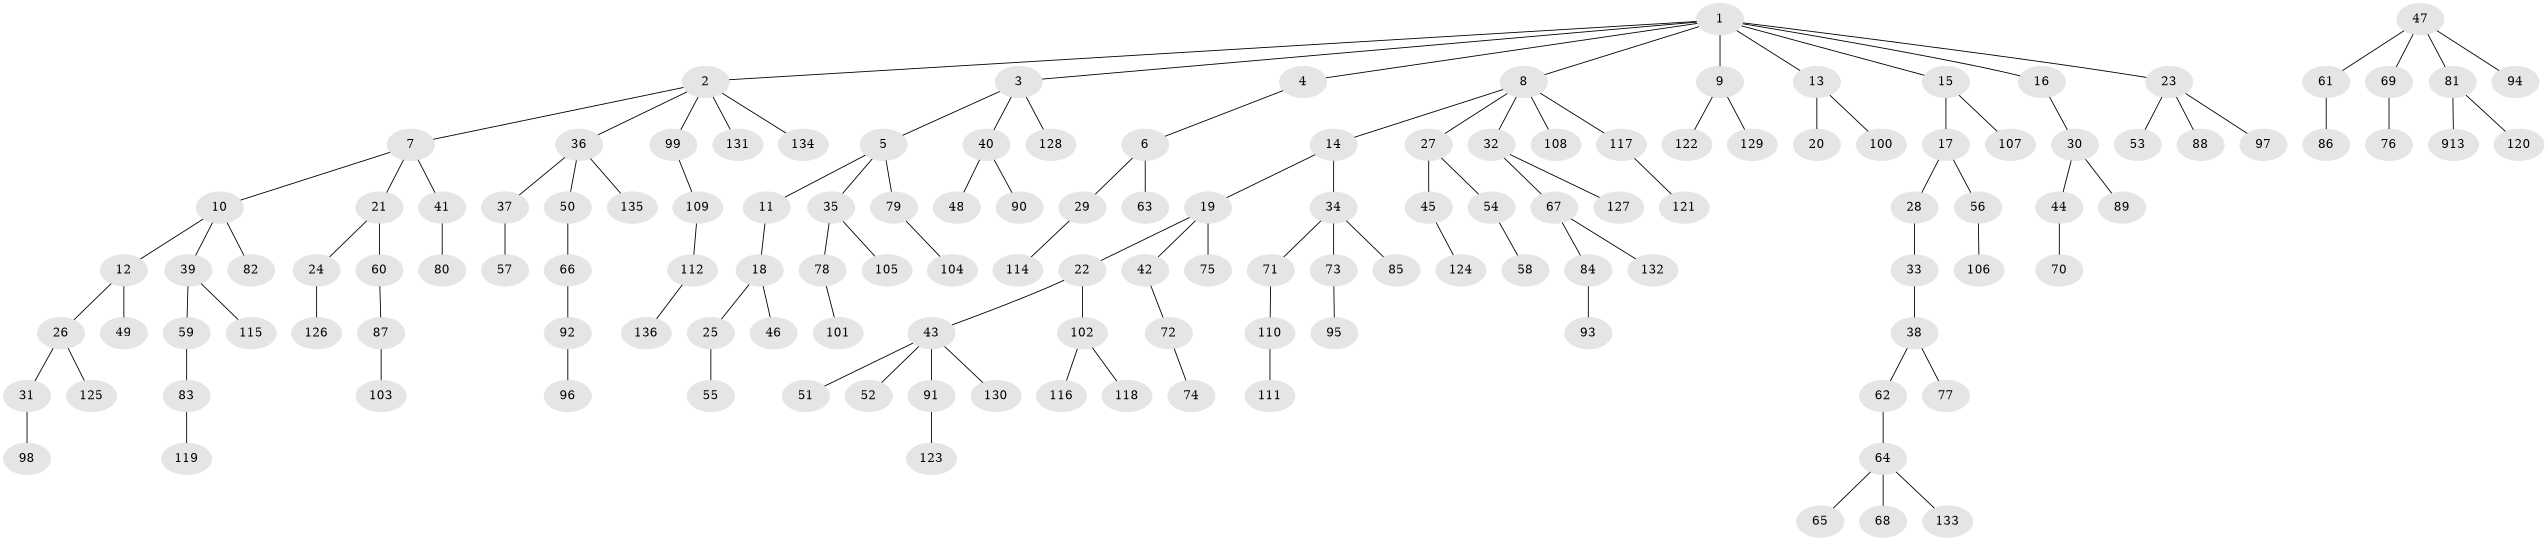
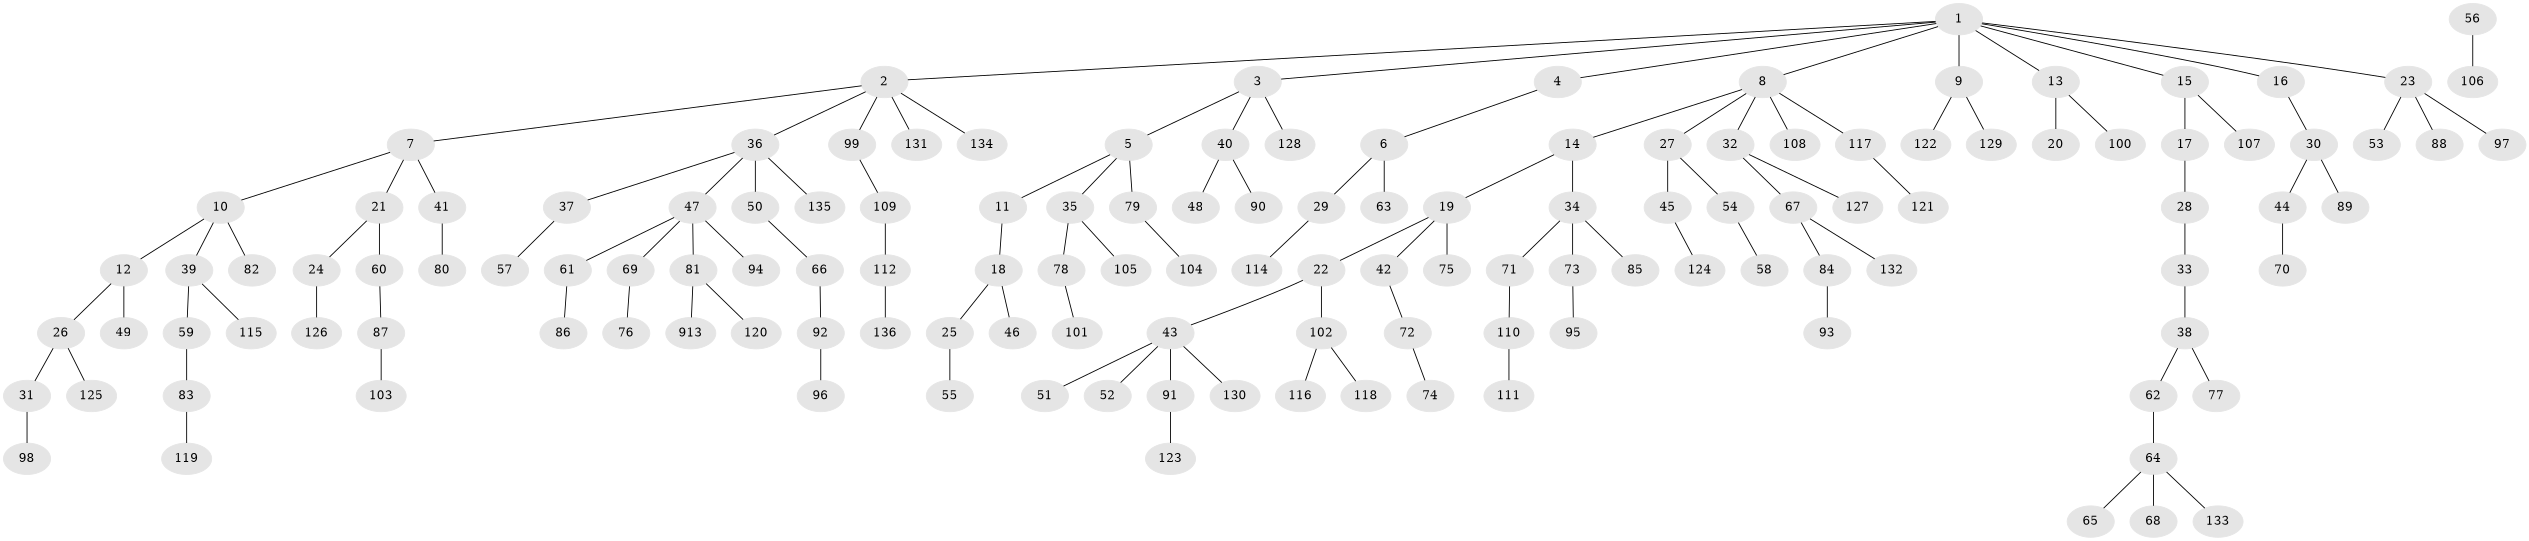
none -> (724, 176)
(1962, 176) -> none
